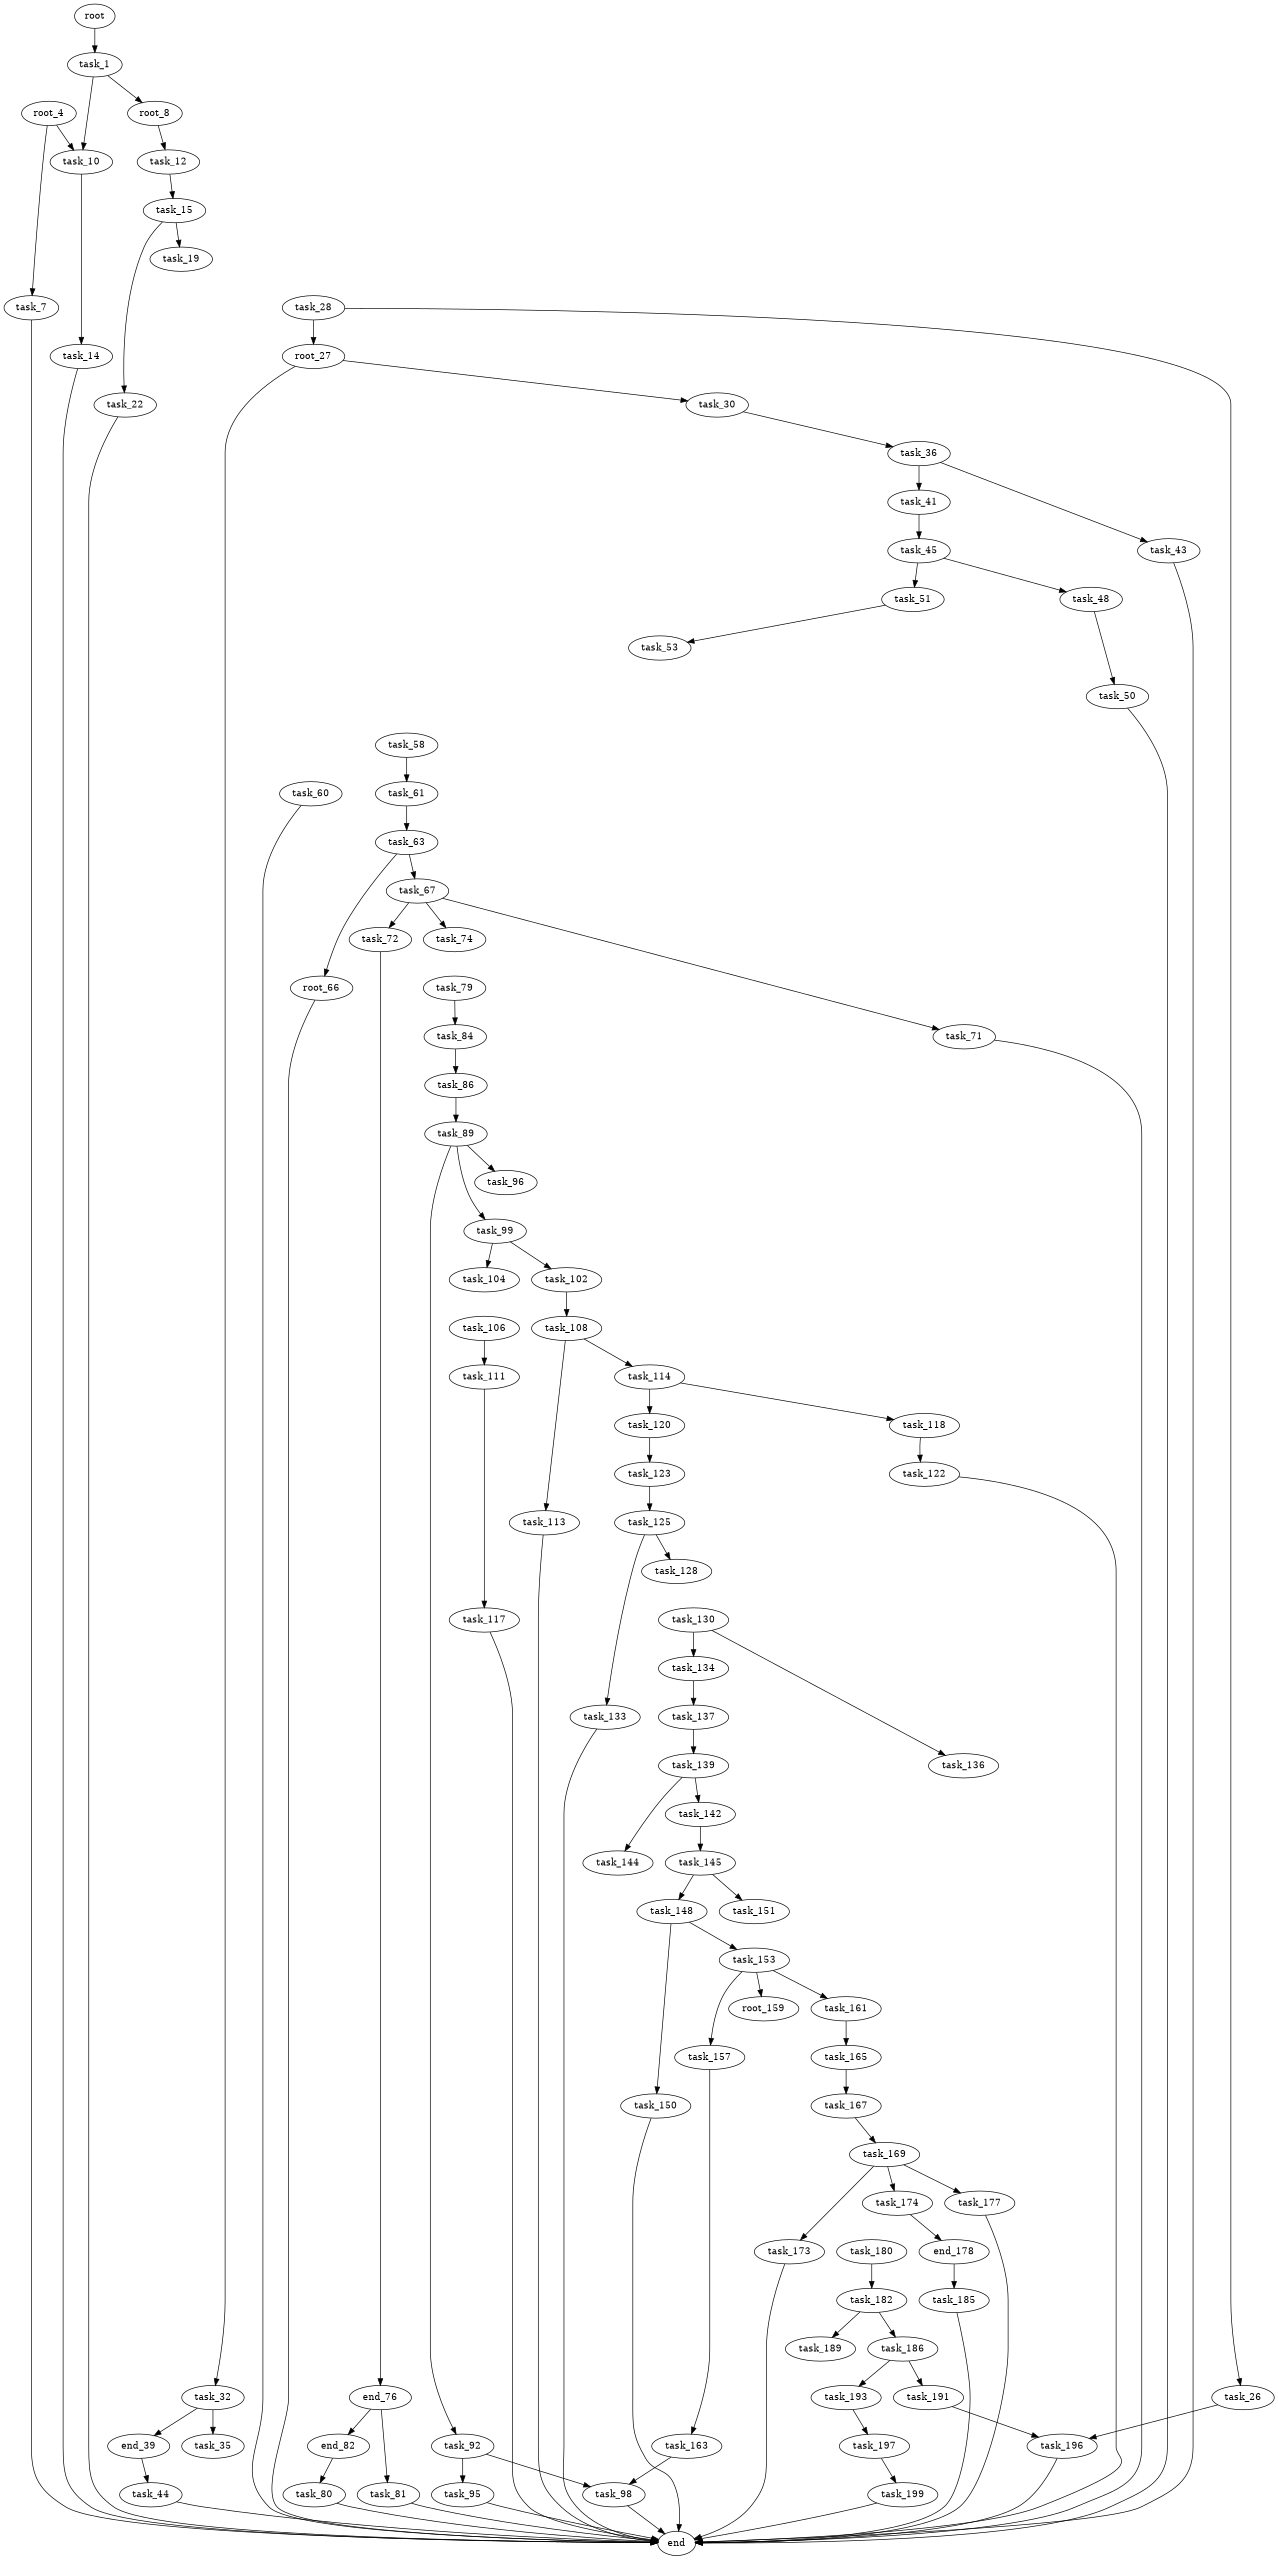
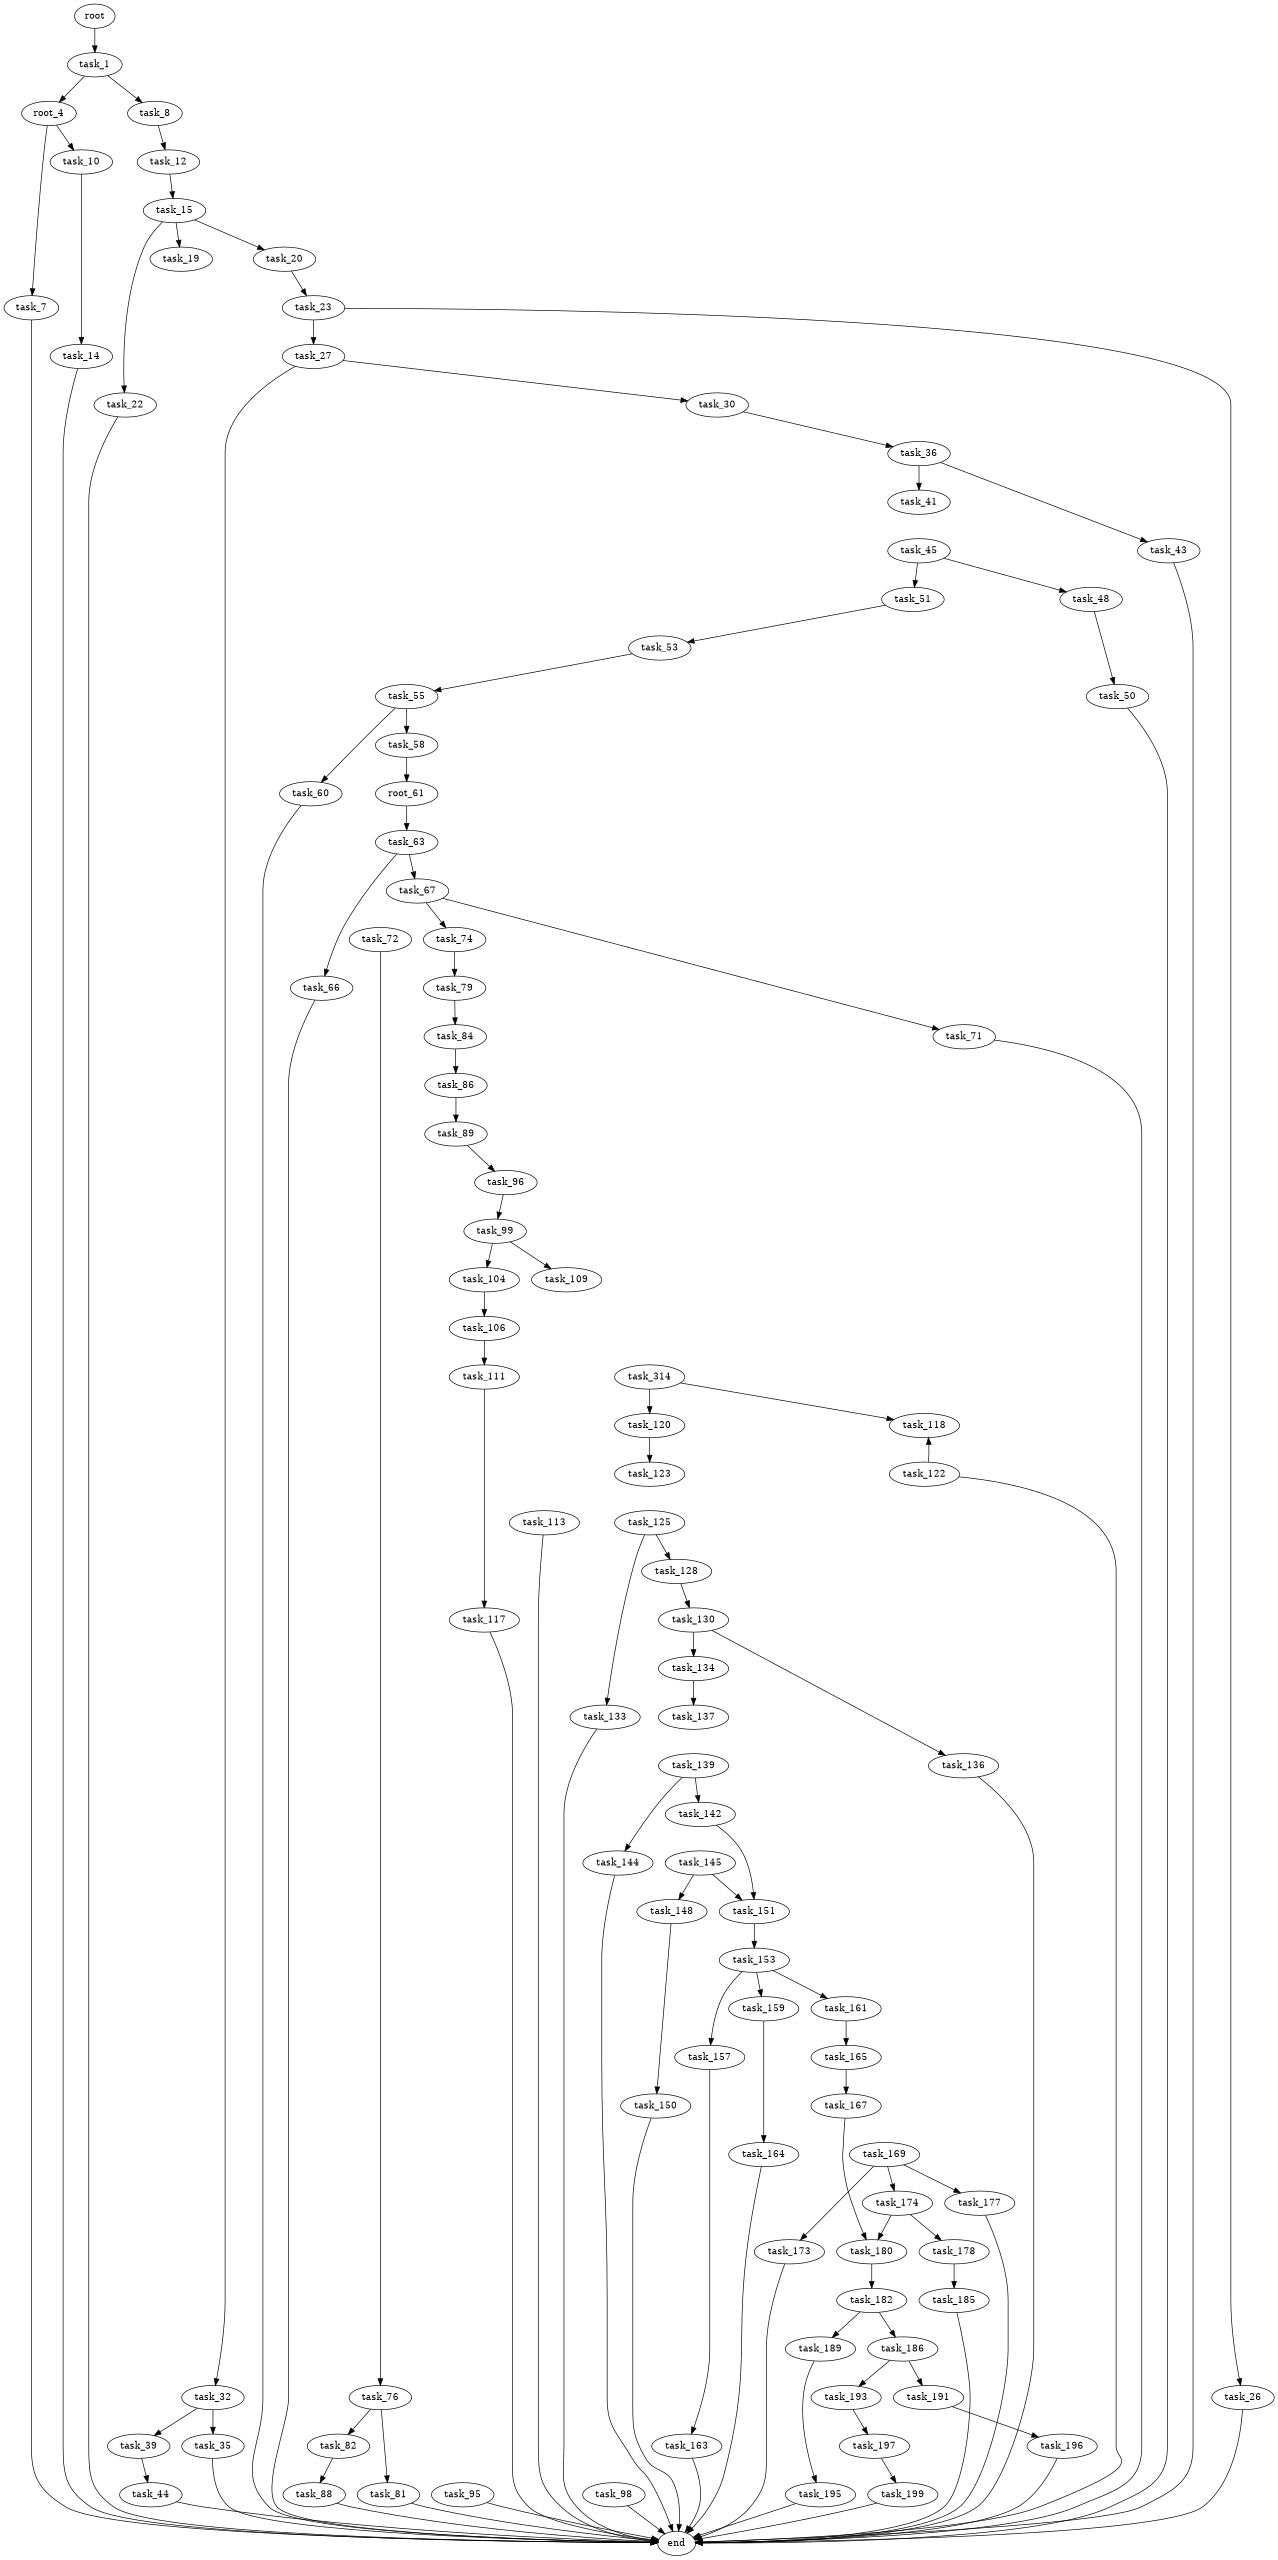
(89, 110) -> (74, 87)
(155, 113) -> (155, 113)
none -> (285, 259)
(314, 308) -> (314, 308)
(314, 356) -> (314, 356)
(919, 523) -> none
none -> (407, 697)
(407, 794) -> (407, 794)
(401, 913) -> none
none -> (455, 961)
(322, 988) -> (322, 988)
(464, 1182) -> (501, 1203)
(567, 1280) -> (567, 1280)
none -> (484, 1301)
(567, 1328) -> none
(650, 1377) -> (650, 1377)
(920, 1446) -> (929, 1453)
(650, 1495) -> none
none -> (684, 1592)
(694, 1738) -> none
(700, 1835) -> (743, 1854)
(710, 1934) -> (754, 1933)
(764, 2009) -> (764, 2009)
(863, 2128) -> (845, 2177)
none -> (764, 2155)
none -> (606, 2208)
none -> (886, 2225)
(954, 2252) -> (954, 2252)
none -> (1034, 2278)
(380, 2398) -> (380, 2398)
(1157, 2421) -> (1008, 2534)
(139, 2446) -> (139, 2446)
(339, 2446) -> (339, 2446)
(463, 2446) -> none
(650, 2470) -> (701, 2493)
(314, 2495) -> (314, 2495)
none -> (820, 2495)
none -> (317, 2526)
